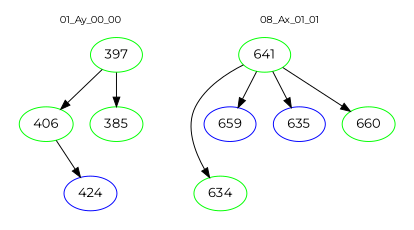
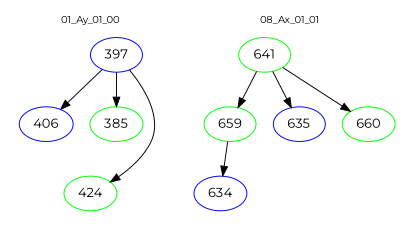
(90, 21) -> (90, 21)
(116, 55) -> (116, 55)
(195, 107) -> (226, 154)
(46, 124) -> (46, 124)
(230, 124) -> (230, 124)
(66, 155) -> (154, 127)
(90, 193) -> (90, 193)
(220, 193) -> (220, 193)
